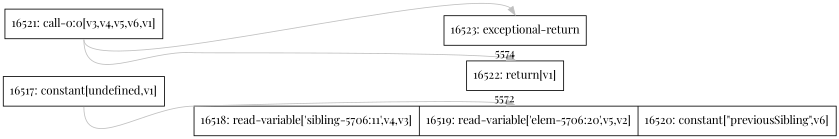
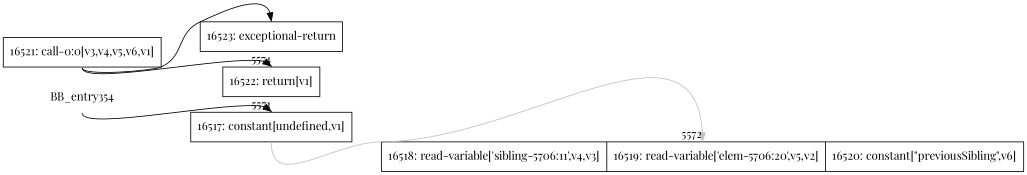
(296, 28) -> (180, 46)
(287, 53) -> (173, 68)
none -> (82, 97)
